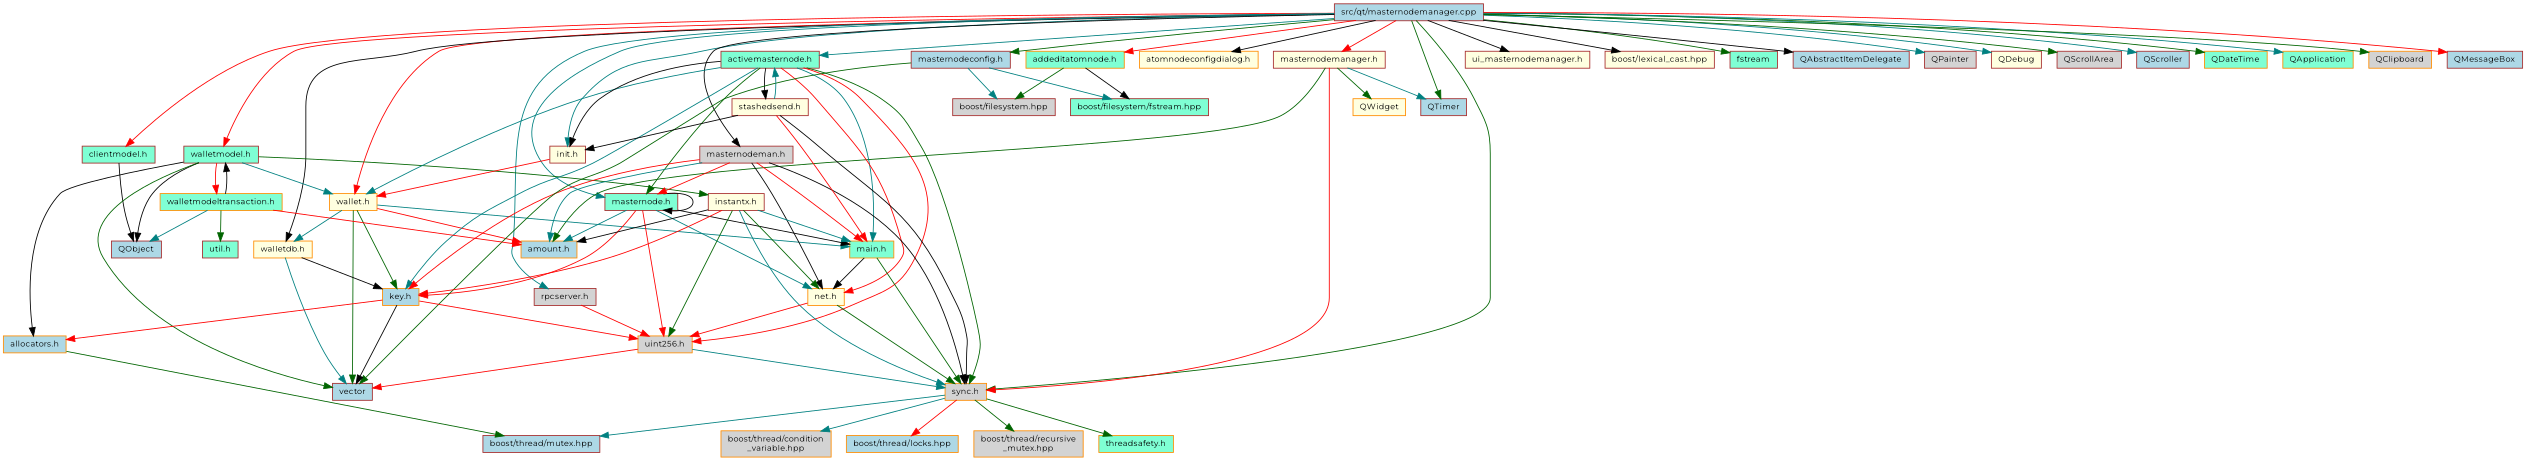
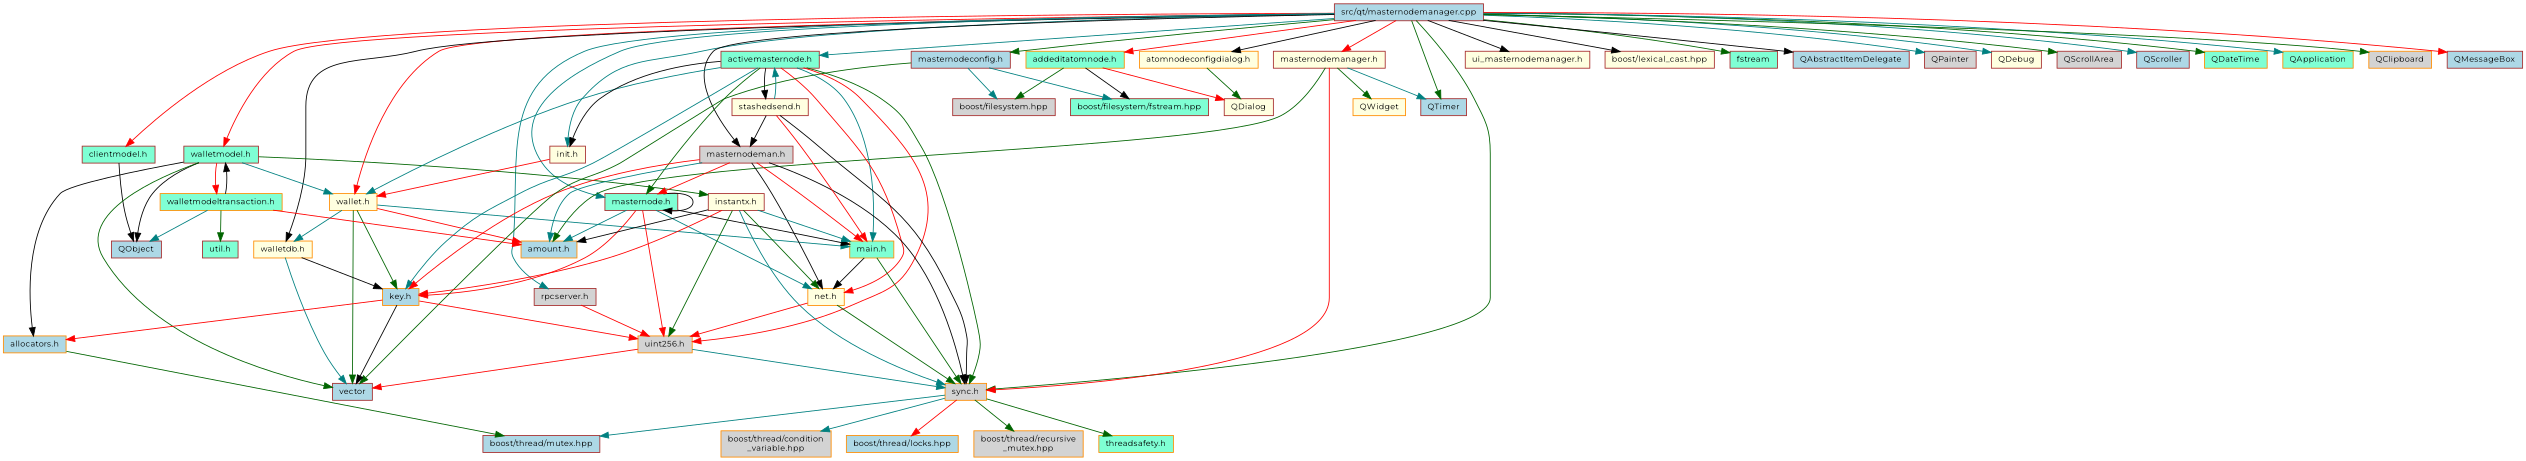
none -> (1249, 107)
(655, 134) -> (760, 127)
